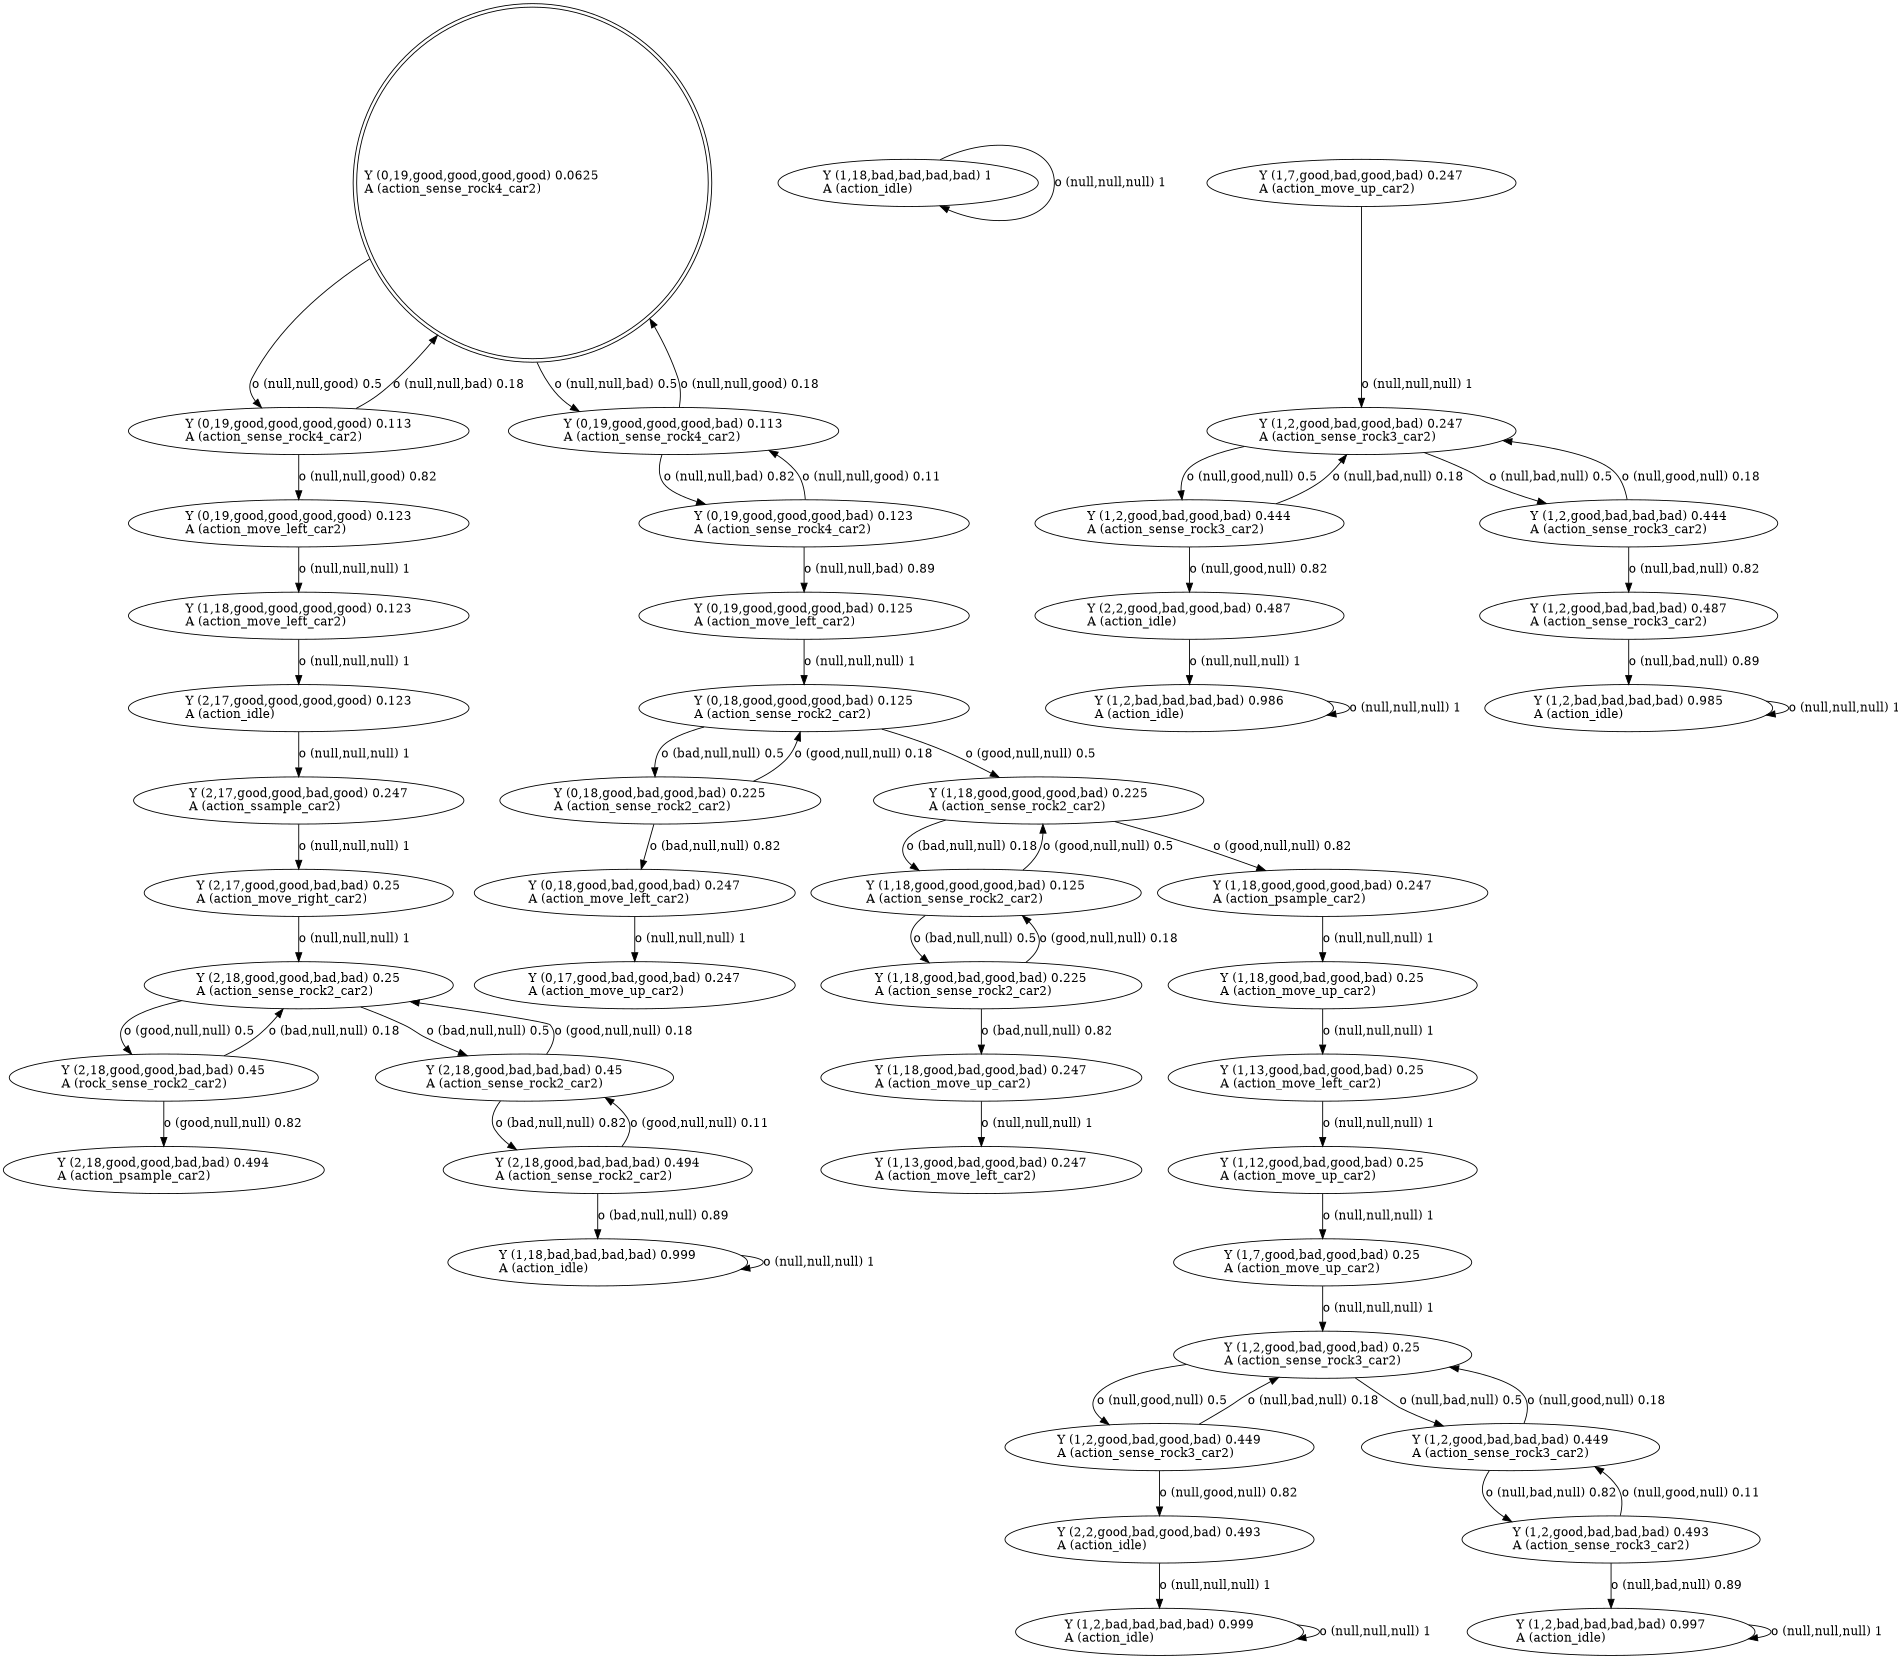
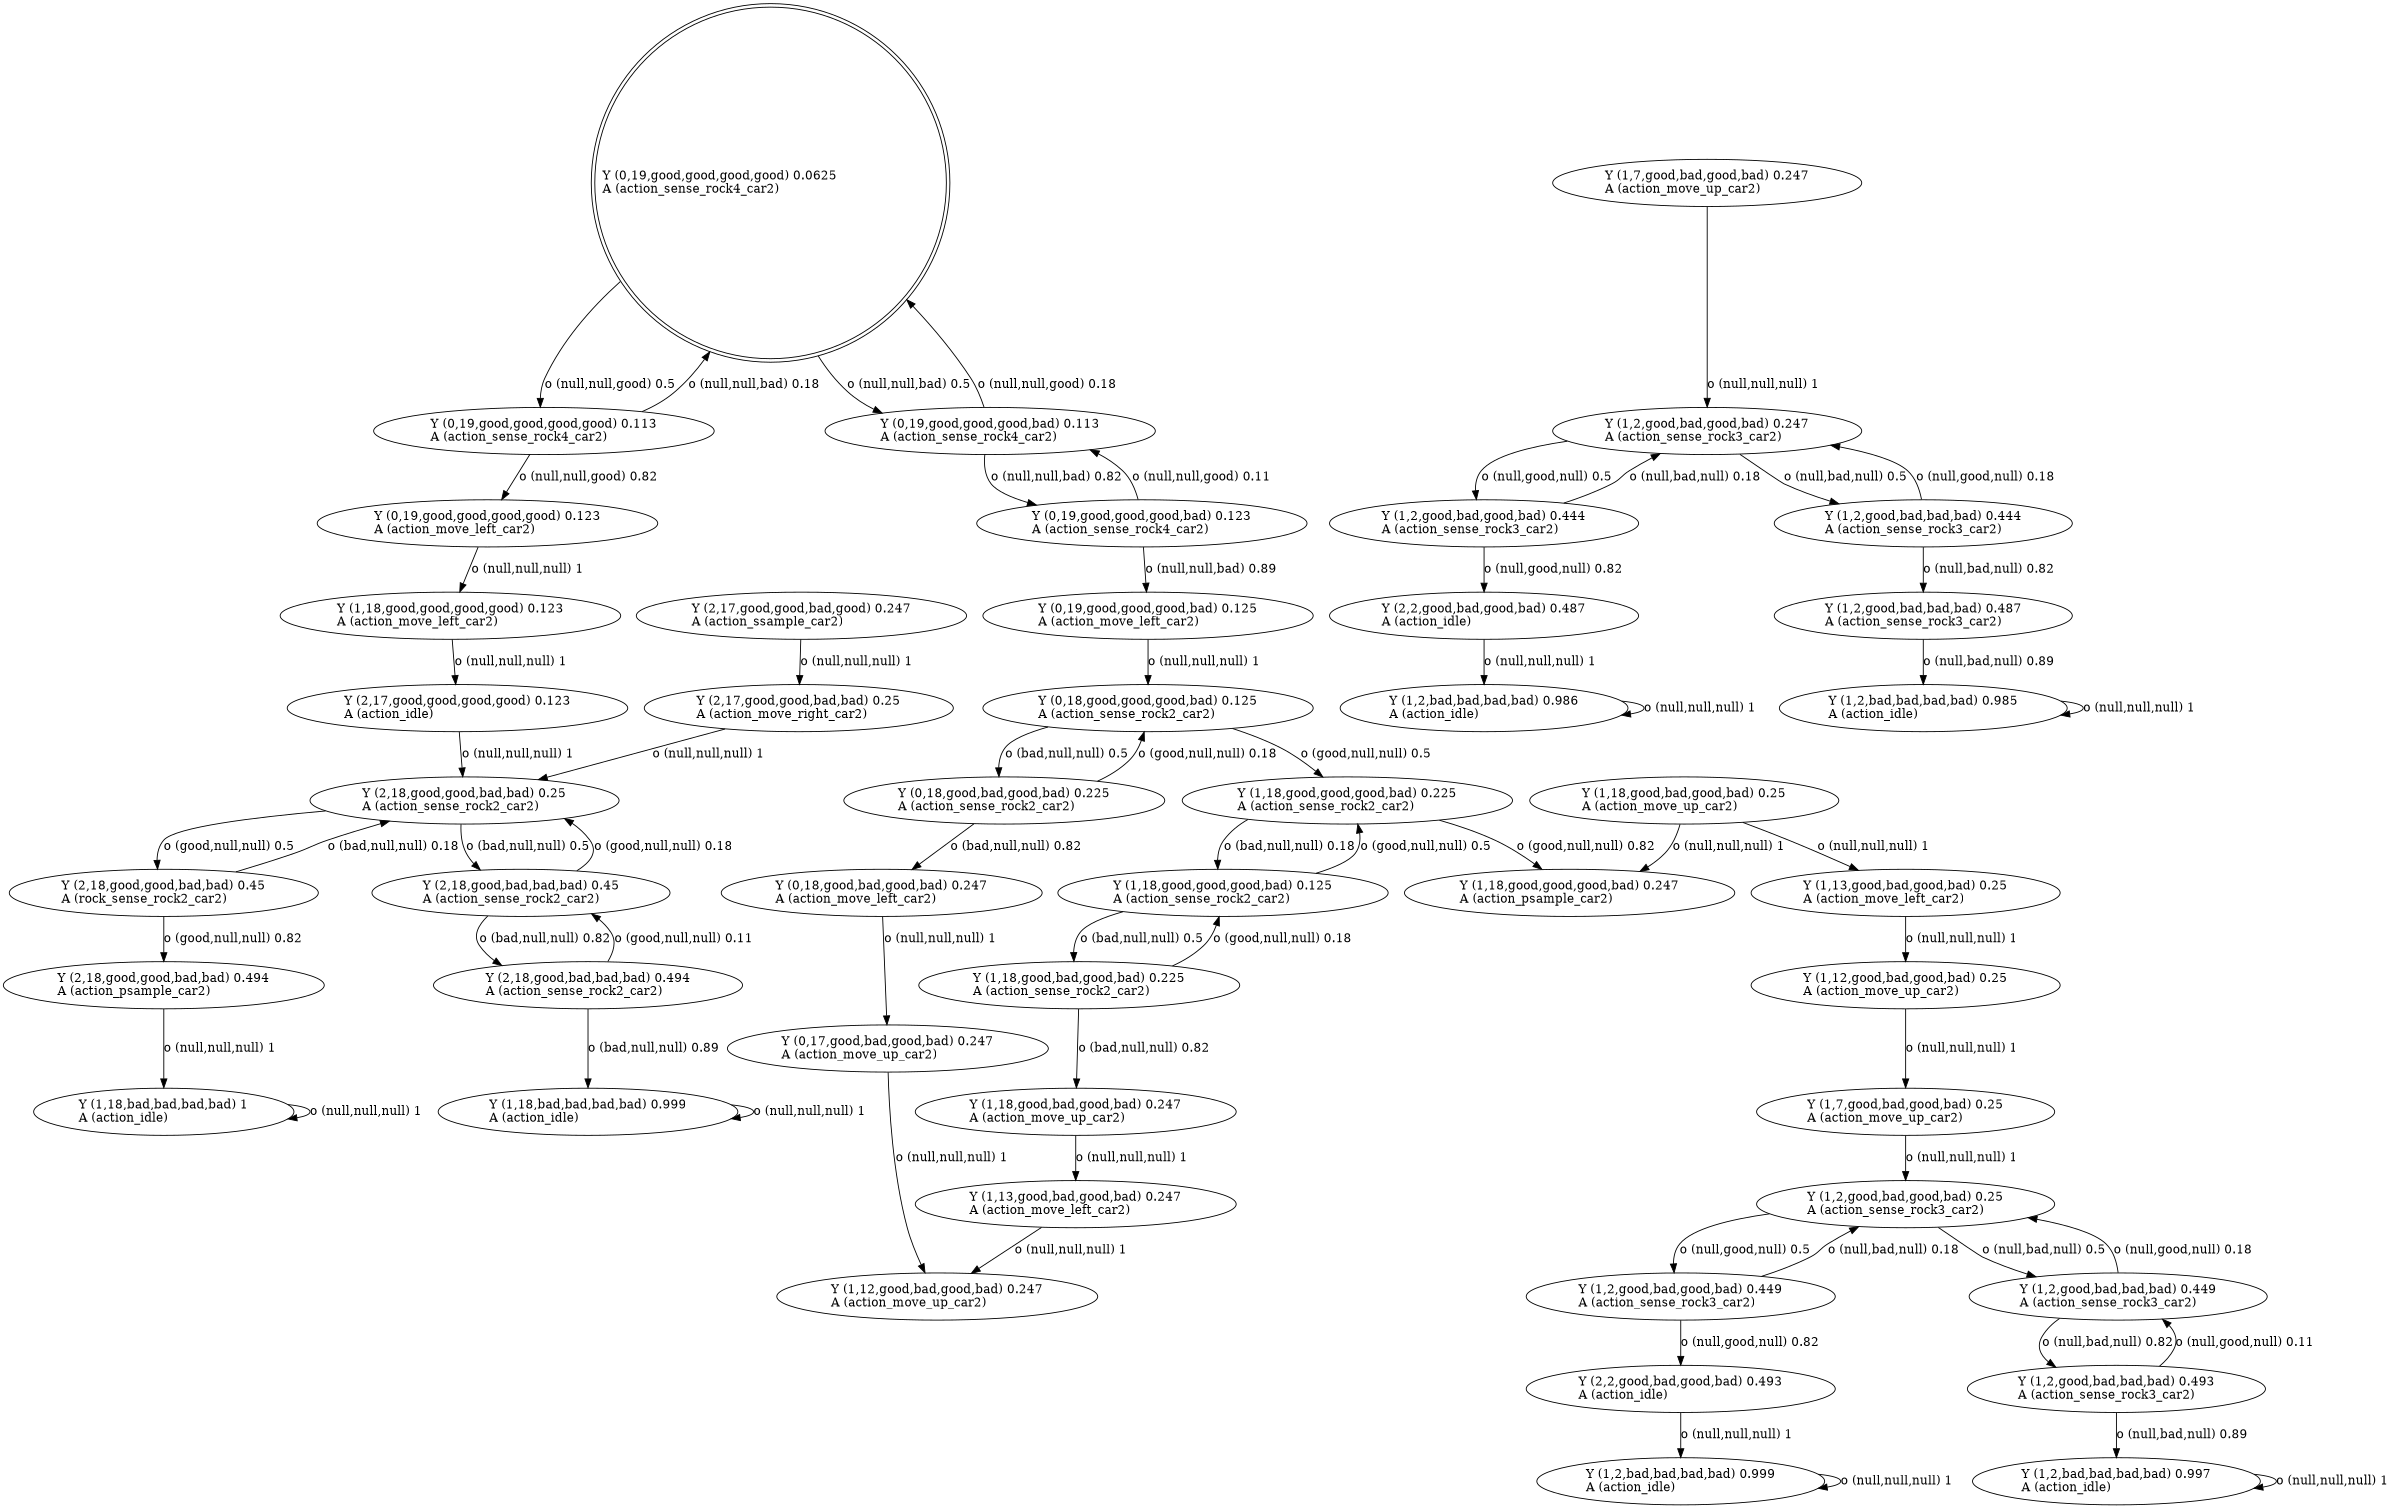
(299, 750) -> (461, 750)
(1323, 935) -> (1668, 849)
none -> (164, 1044)
none -> (937, 1297)
